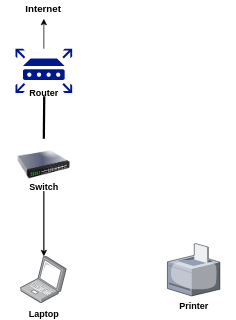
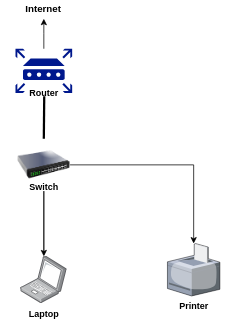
none -> (194, 200)
